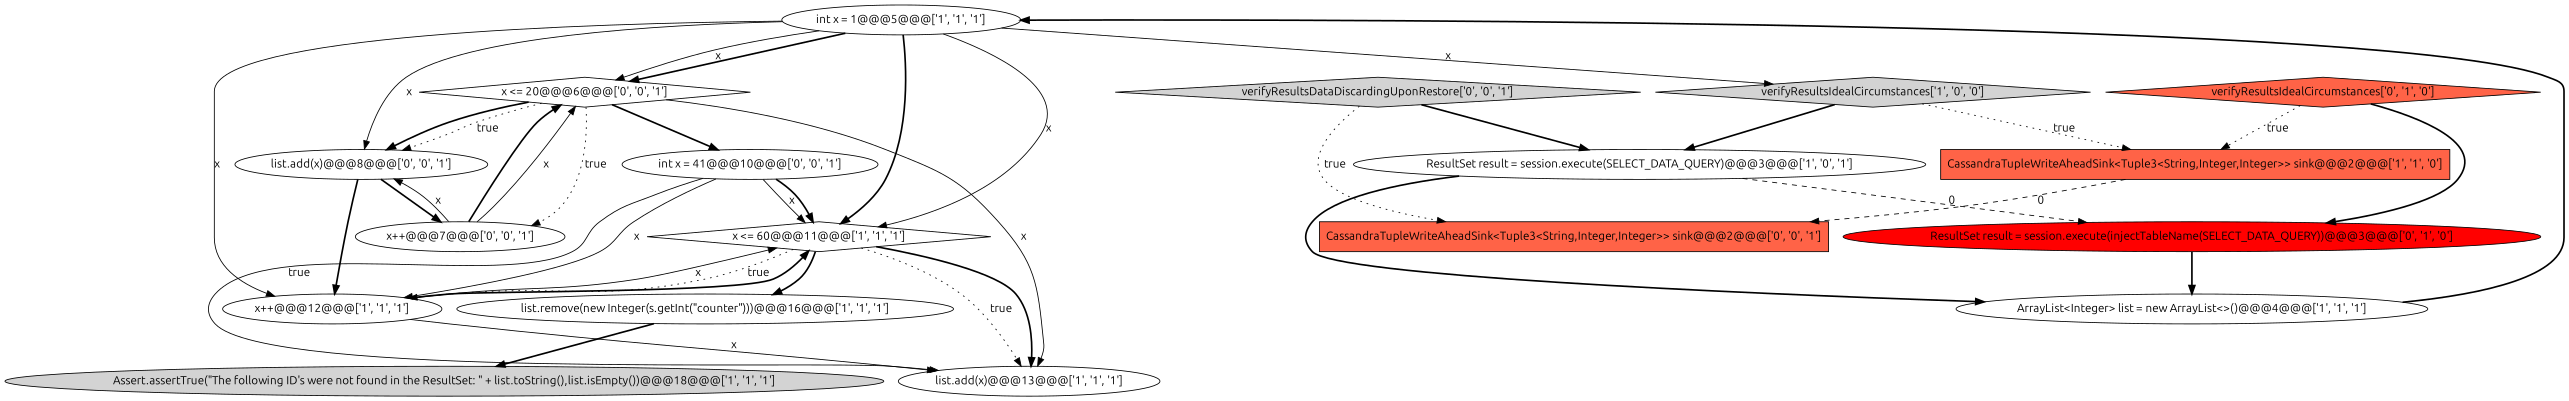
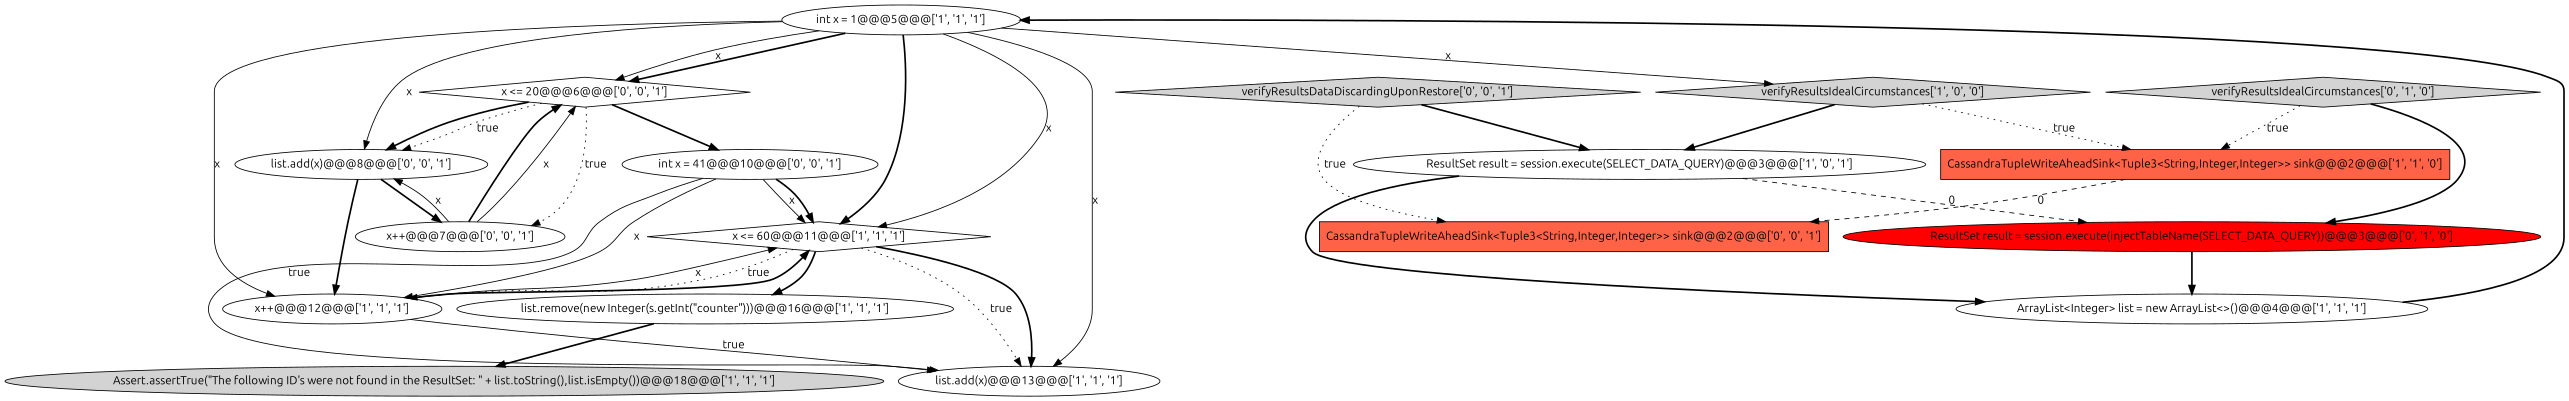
(2323, 92) -> (2323, 92)
(913, 161) -> (1092, 160)
(734, 345) -> (734, 345)
